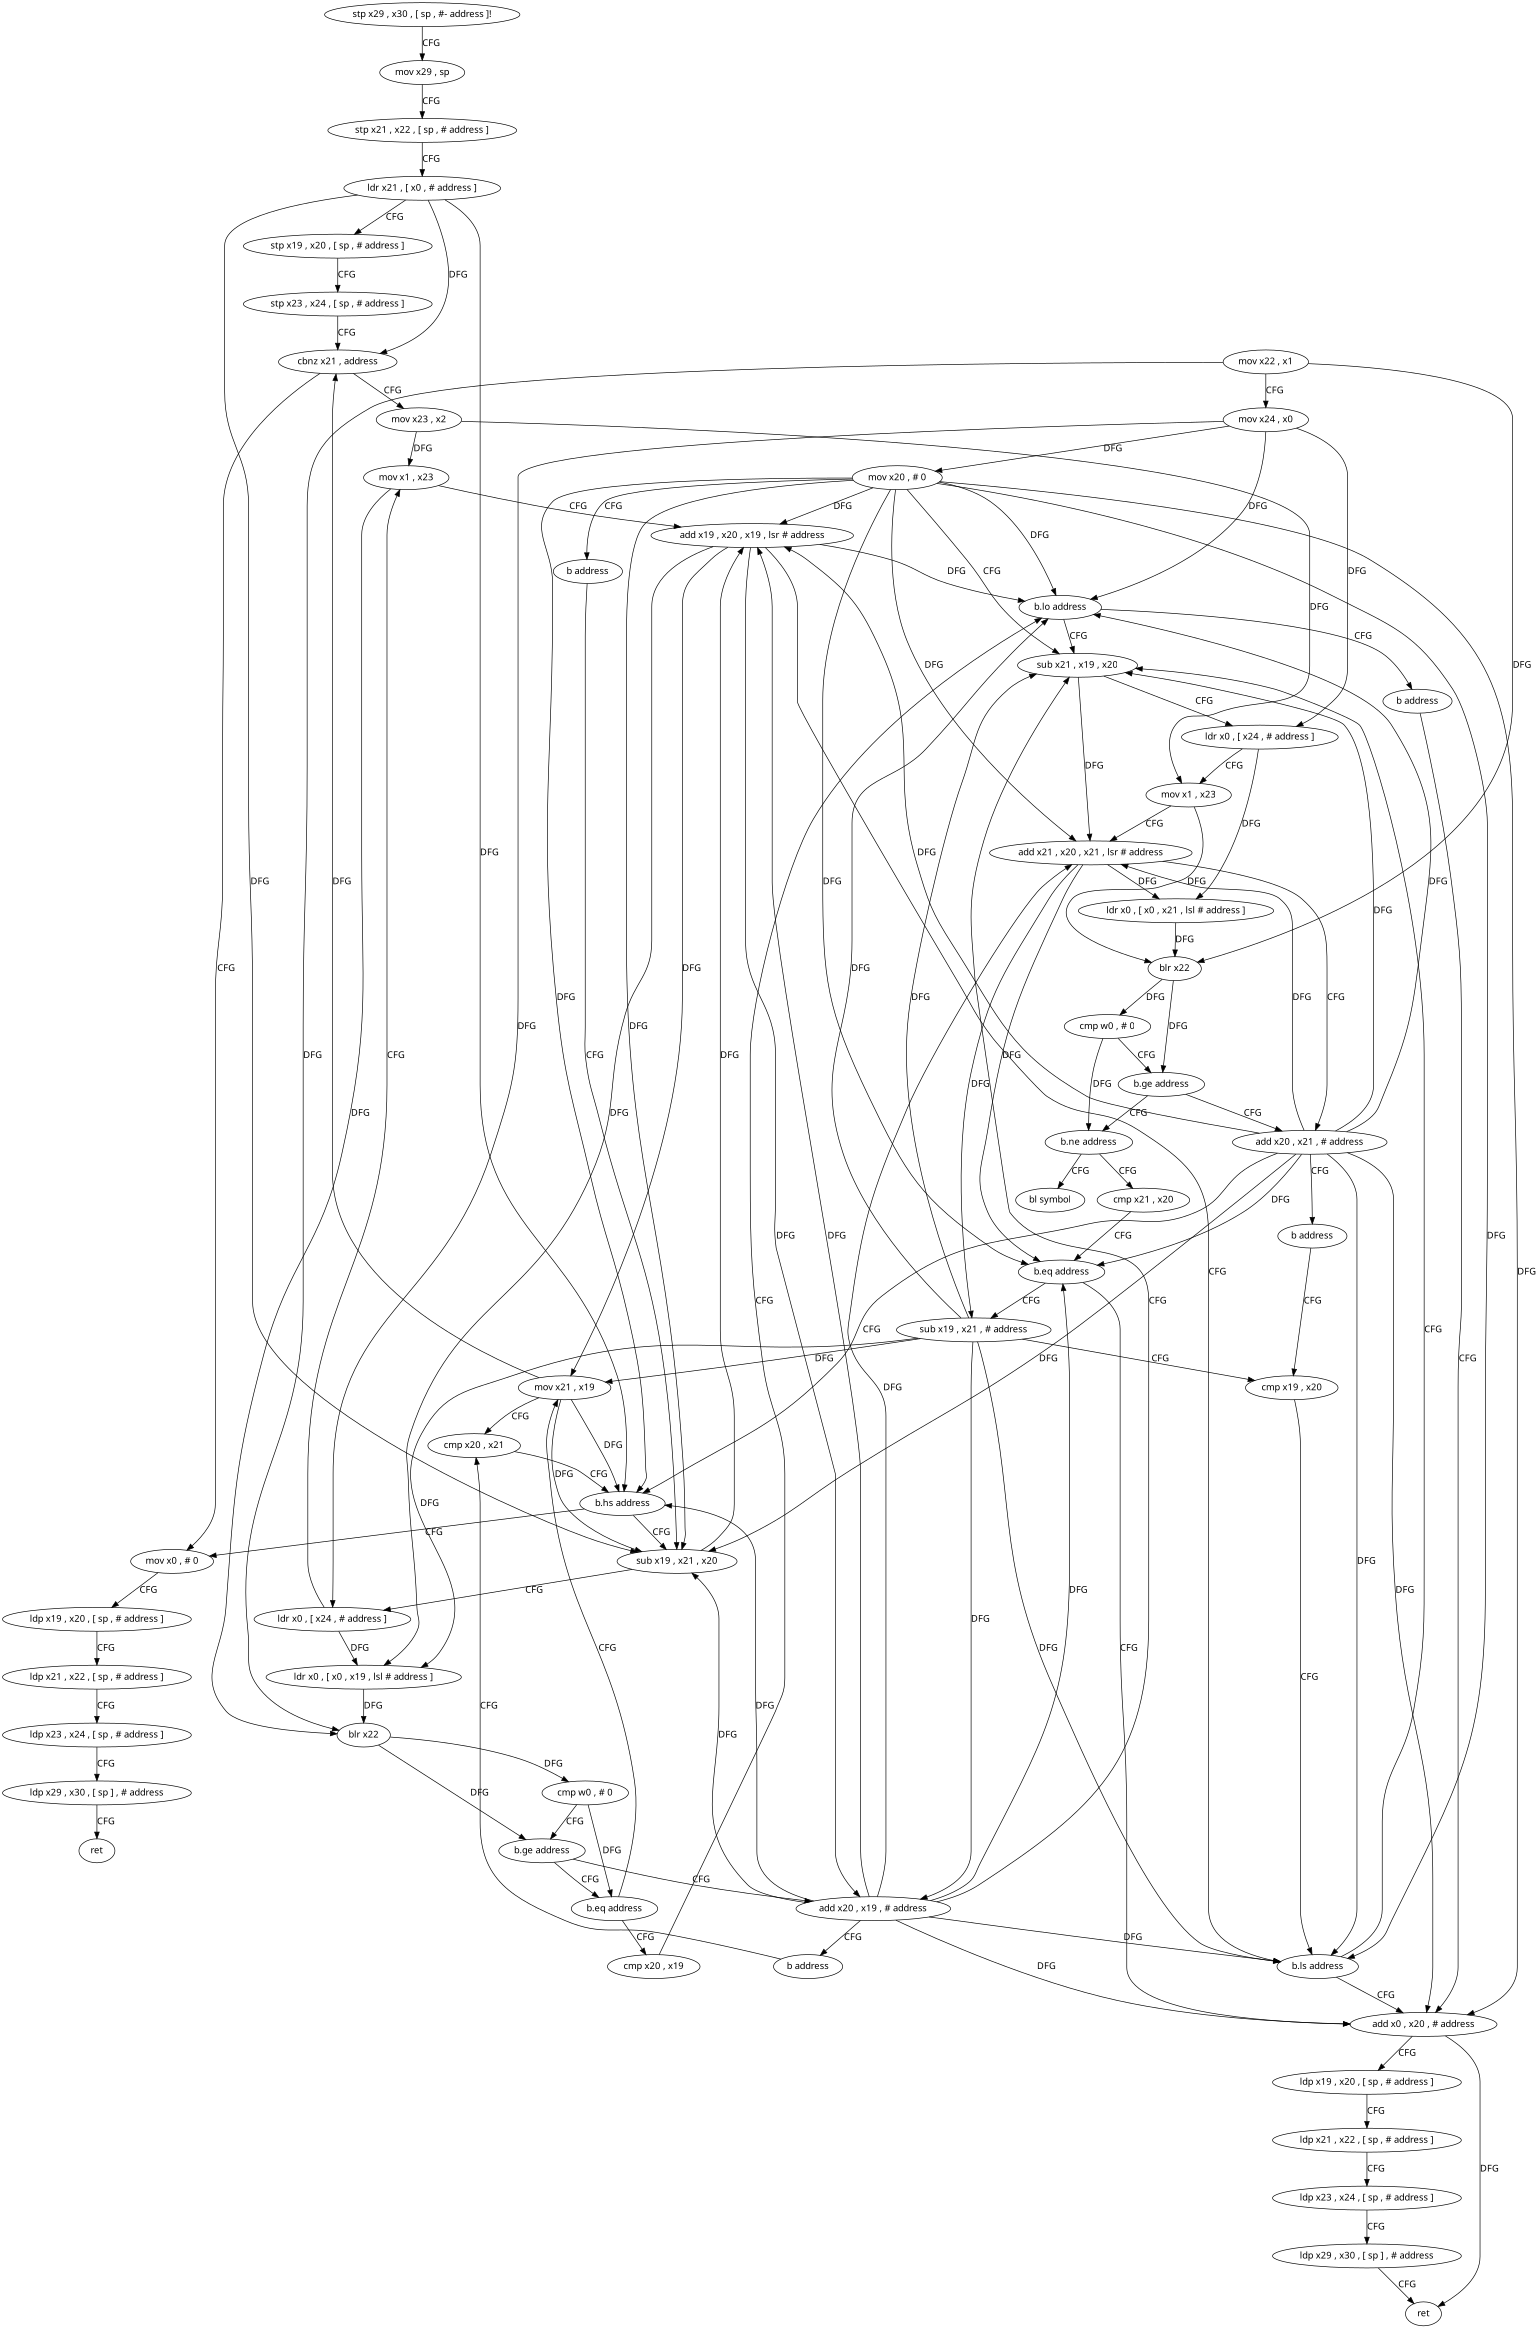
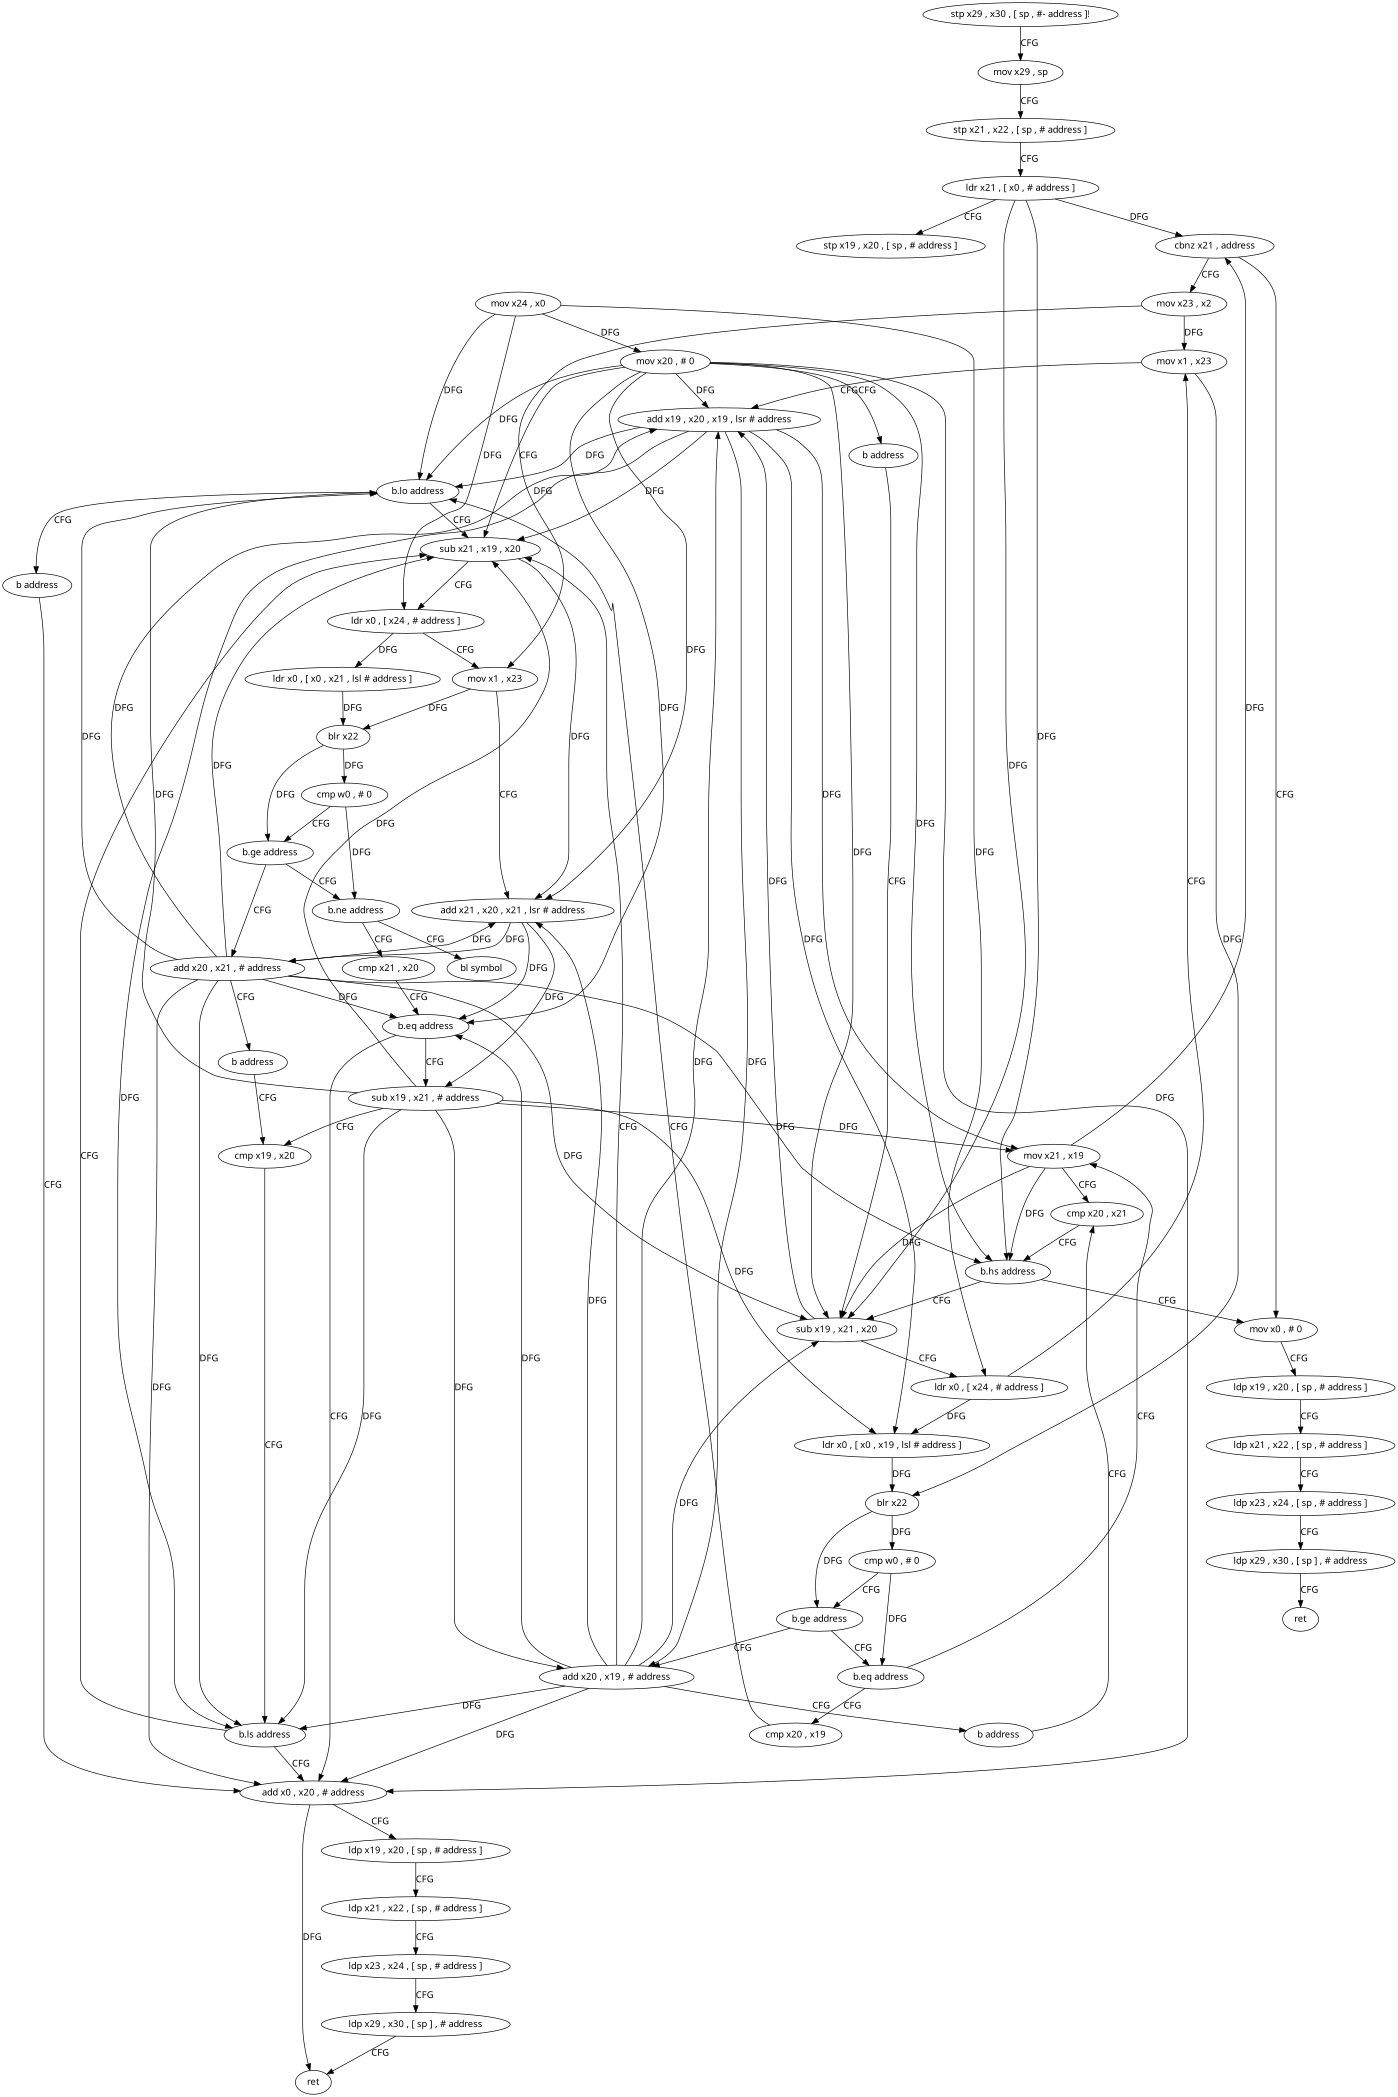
(338, 304) -> none
(1266, 362) -> none
none -> (621, 495)
(1131, 880) -> none
(1336, 998) -> (515, 940)
(1487, 1054) -> none
(1218, 1272) -> (130, 1098)
(872, 1330) -> (785, 1127)
(756, 1692) -> none
